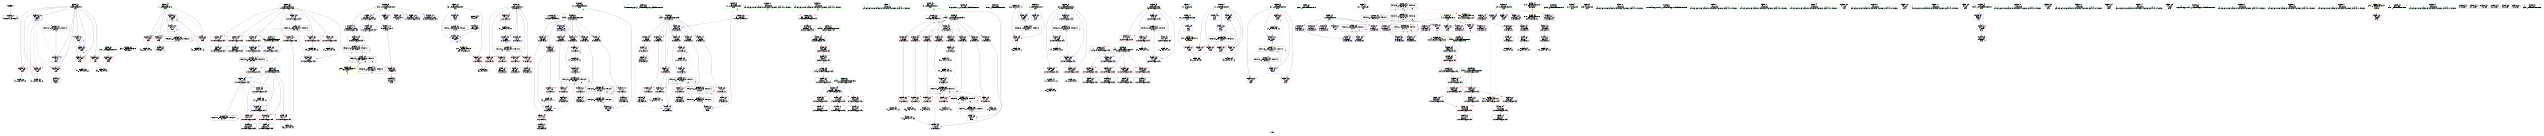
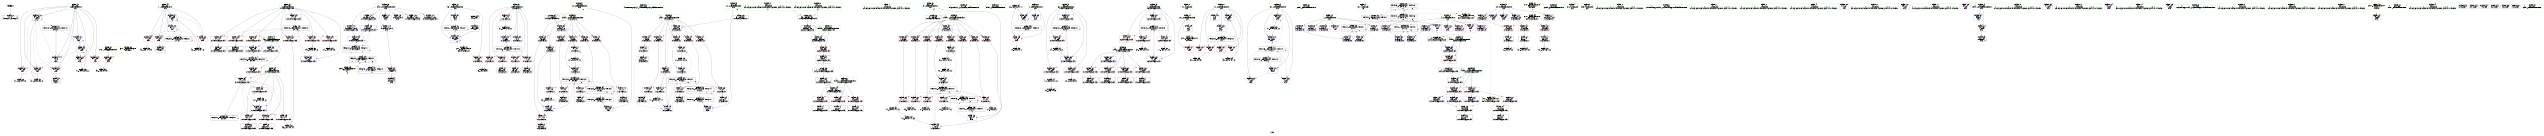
(1101, 49) -> none
none -> (1454, 100)
